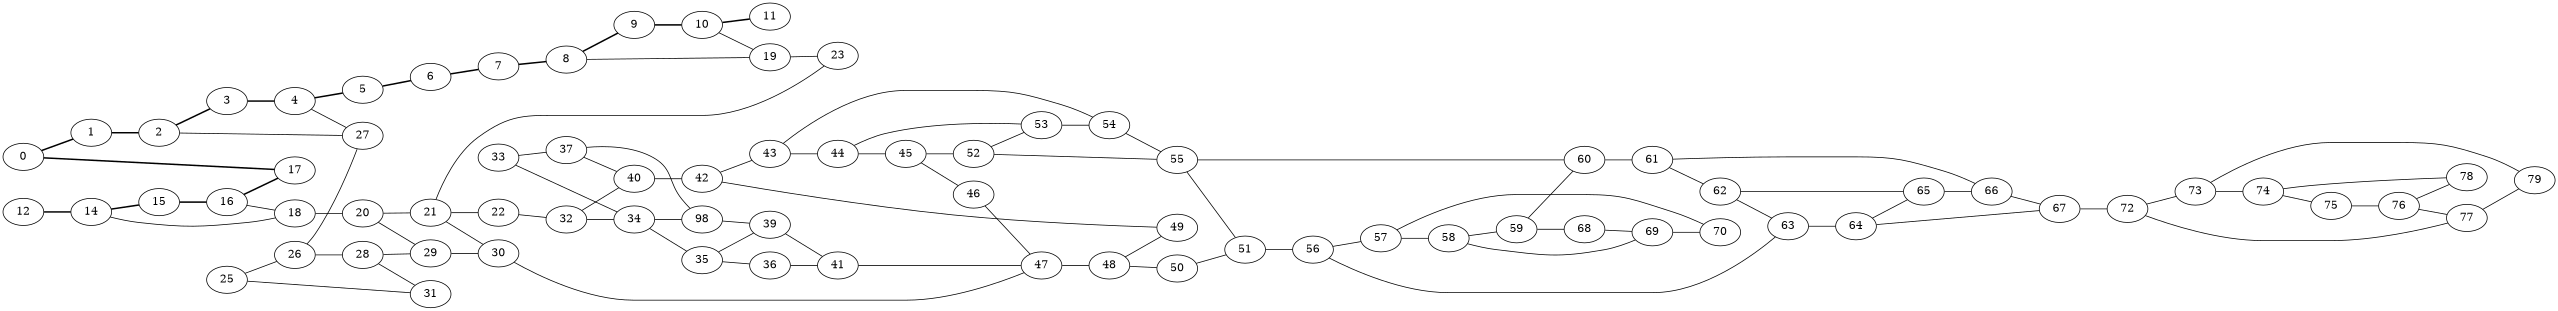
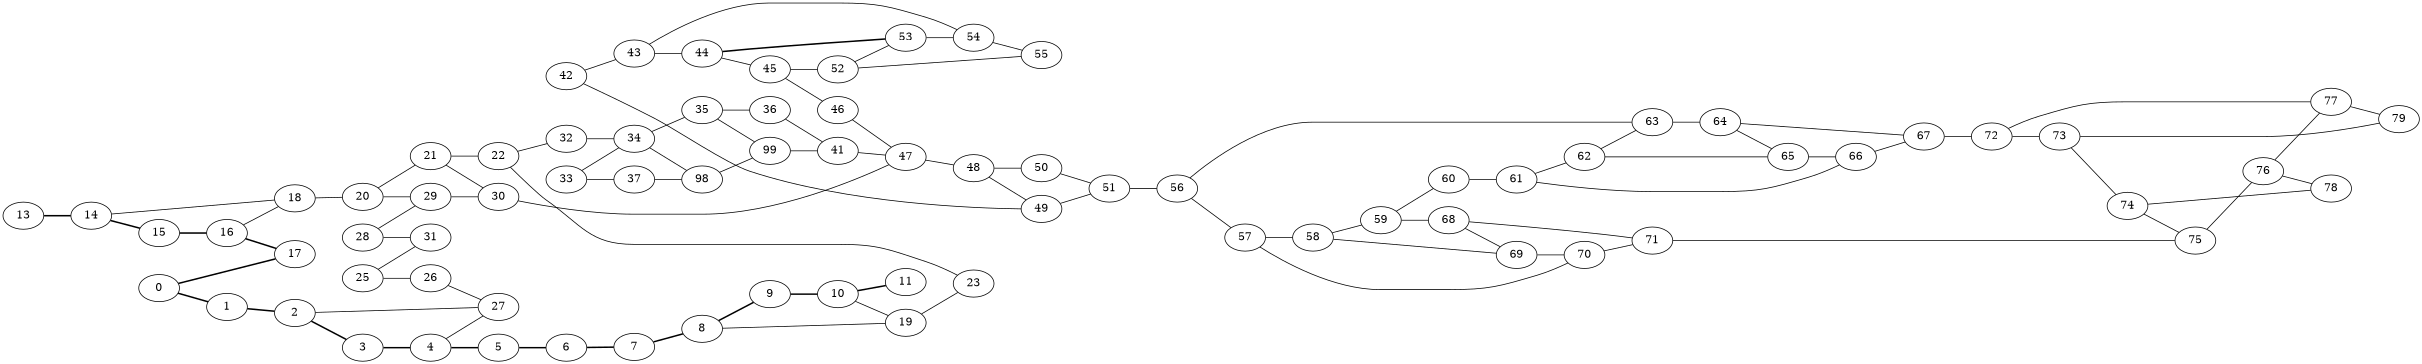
(617, 115) -> (723, 244)
(936, 126) -> (804, 45)
(1381, 160) -> none
(634, 179) -> none
(1211, 205) -> (1076, 199)
(23, 212) -> (23, 216)
(770, 225) -> (770, 151)
none -> (1652, 241)
(329, 255) -> none
